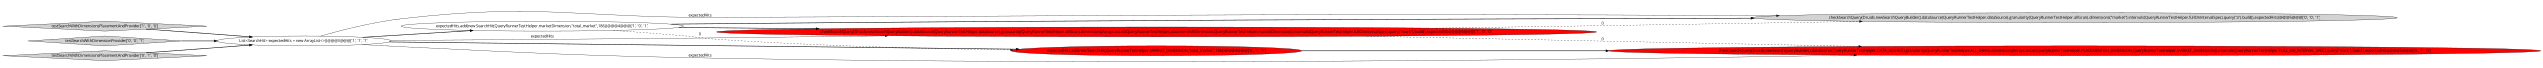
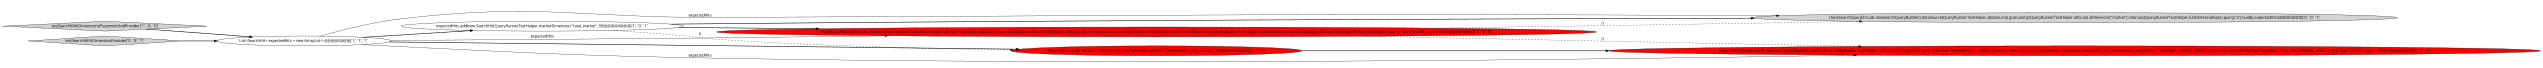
(105, 56) -> none
